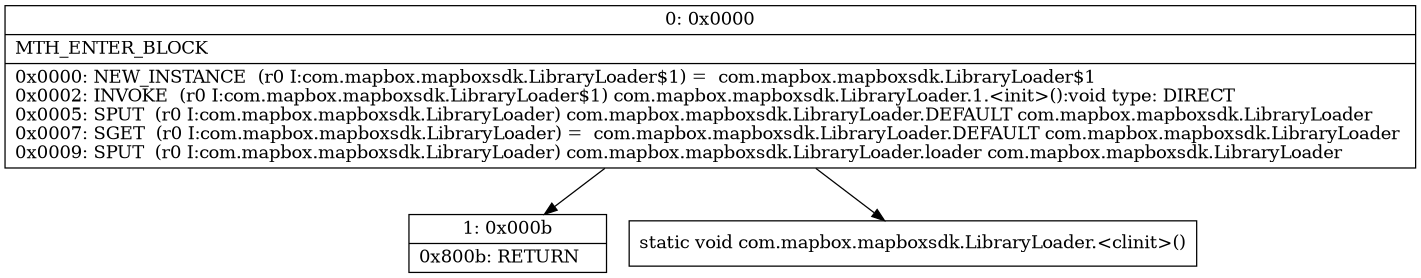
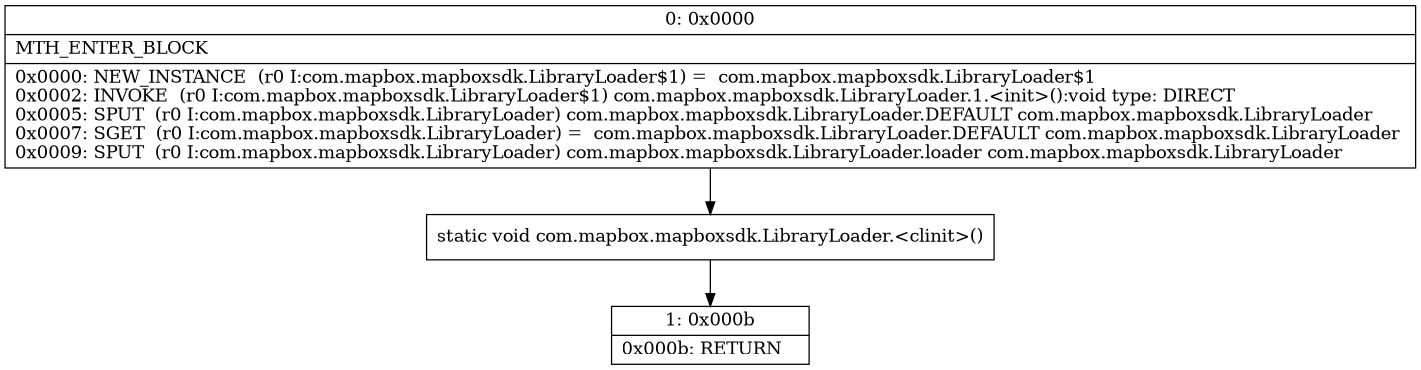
(580, 187) -> (710, 277)
(508, 257) -> (710, 349)
